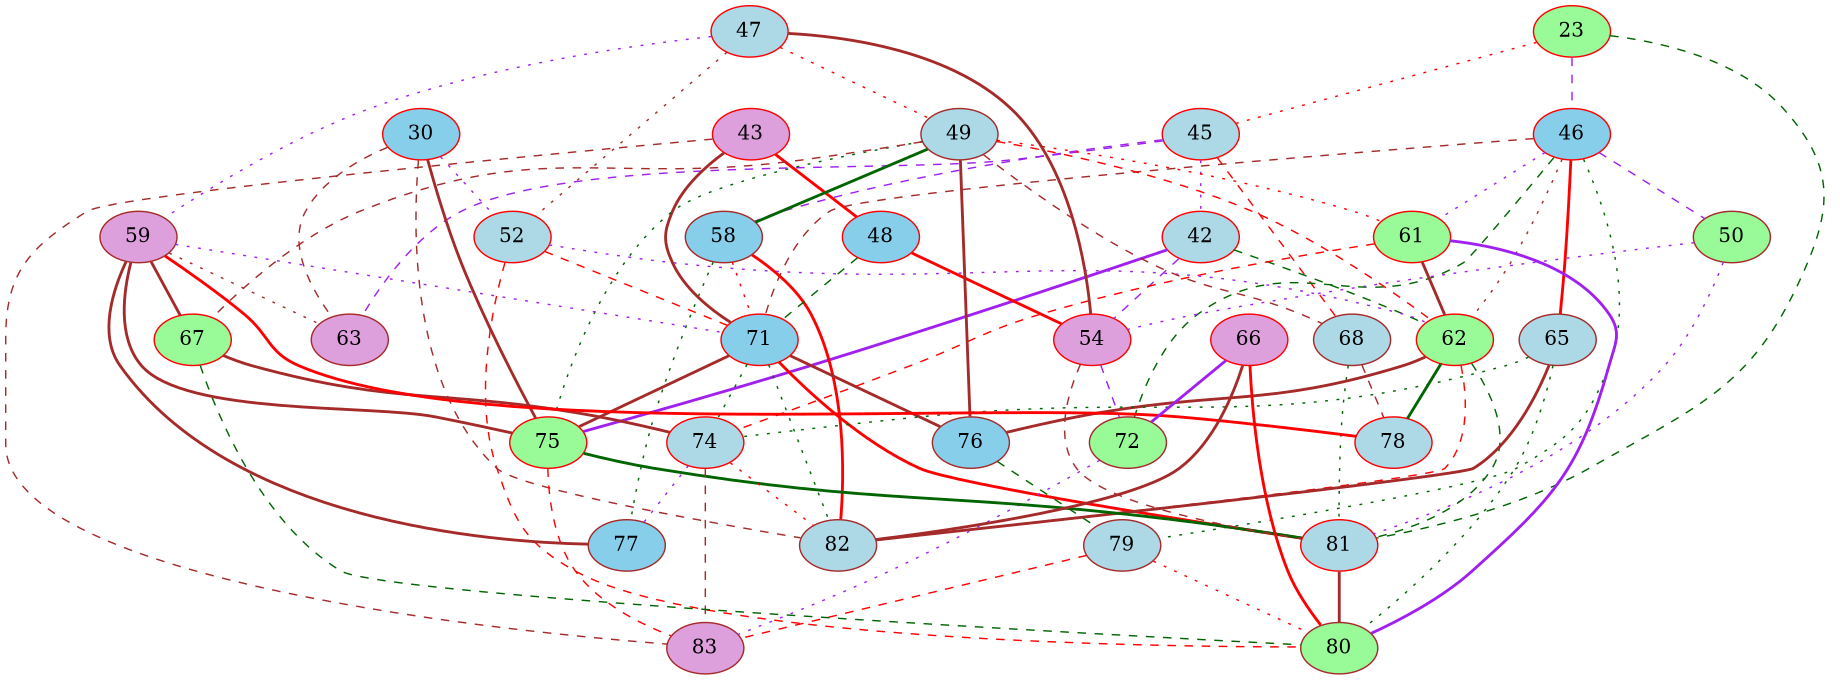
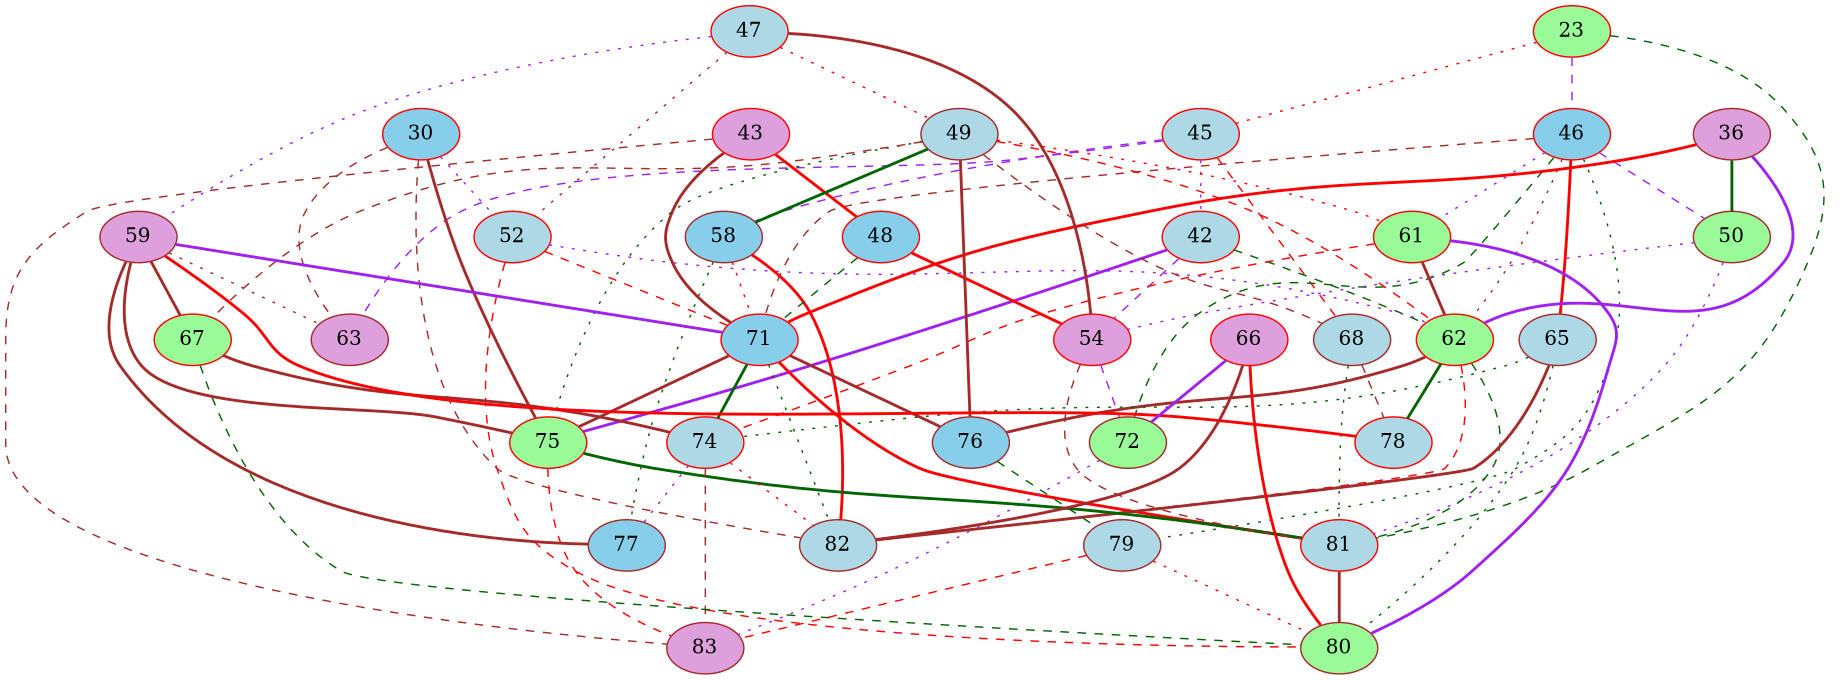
none -> (1732, 134)
(449, 288) -> (449, 288)
(728, 399) -> (728, 399)
